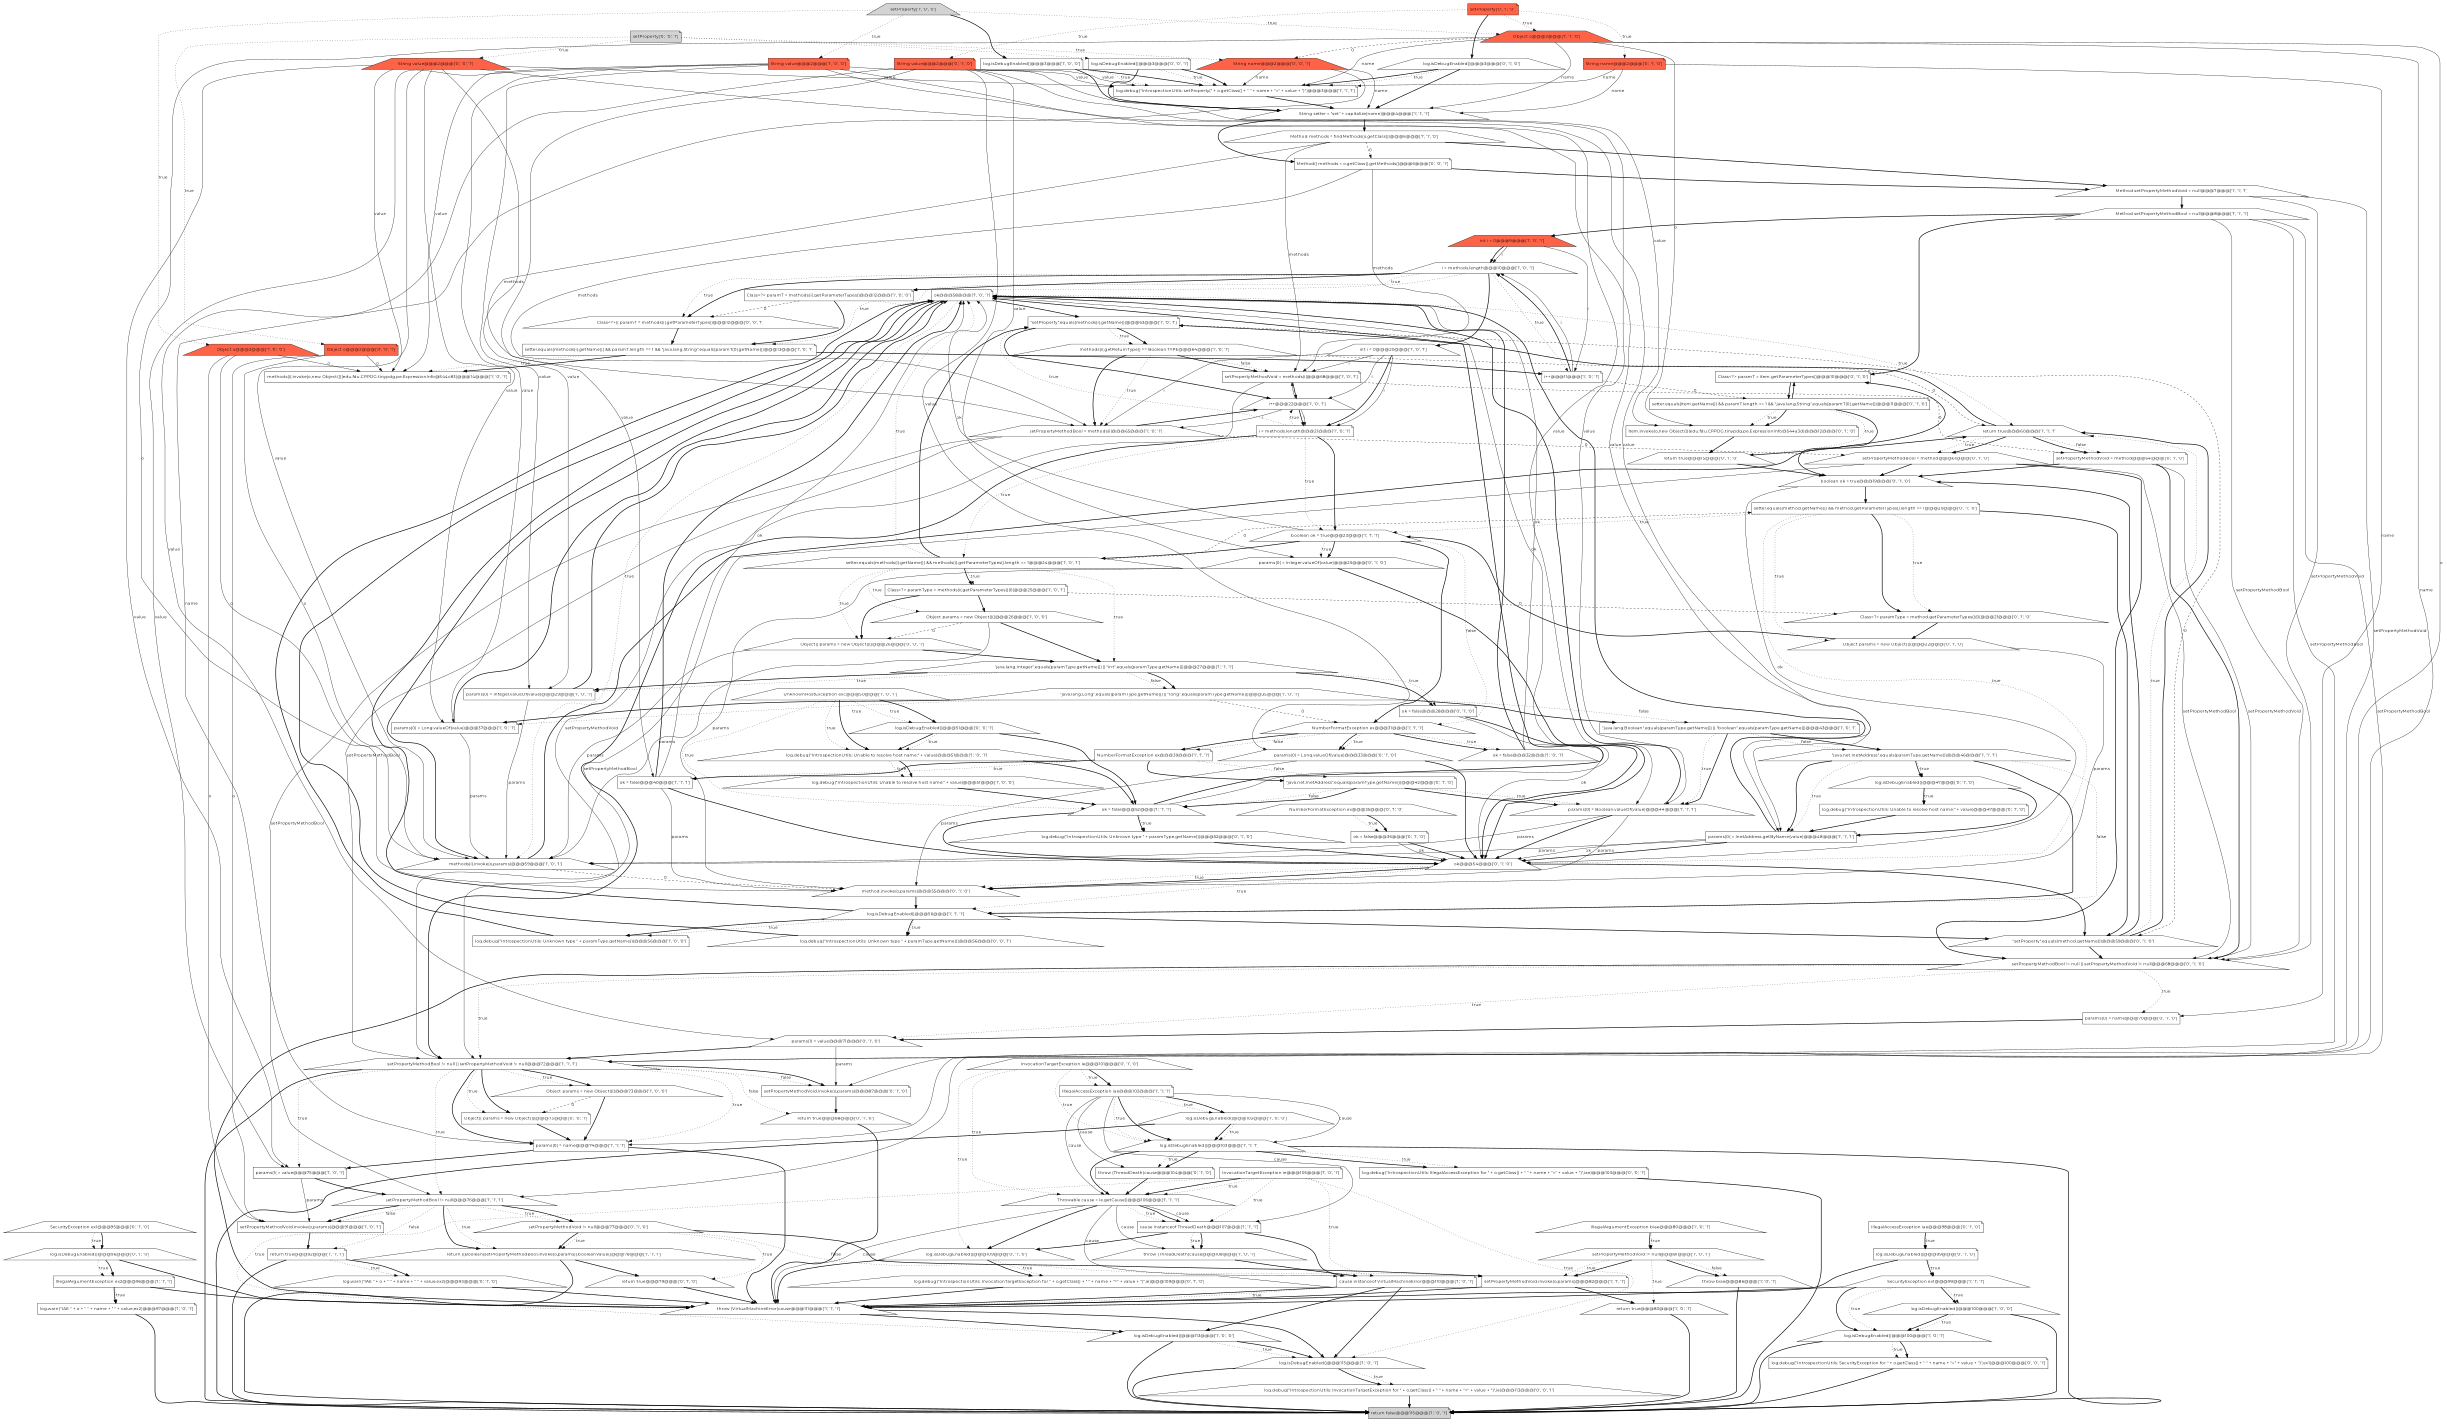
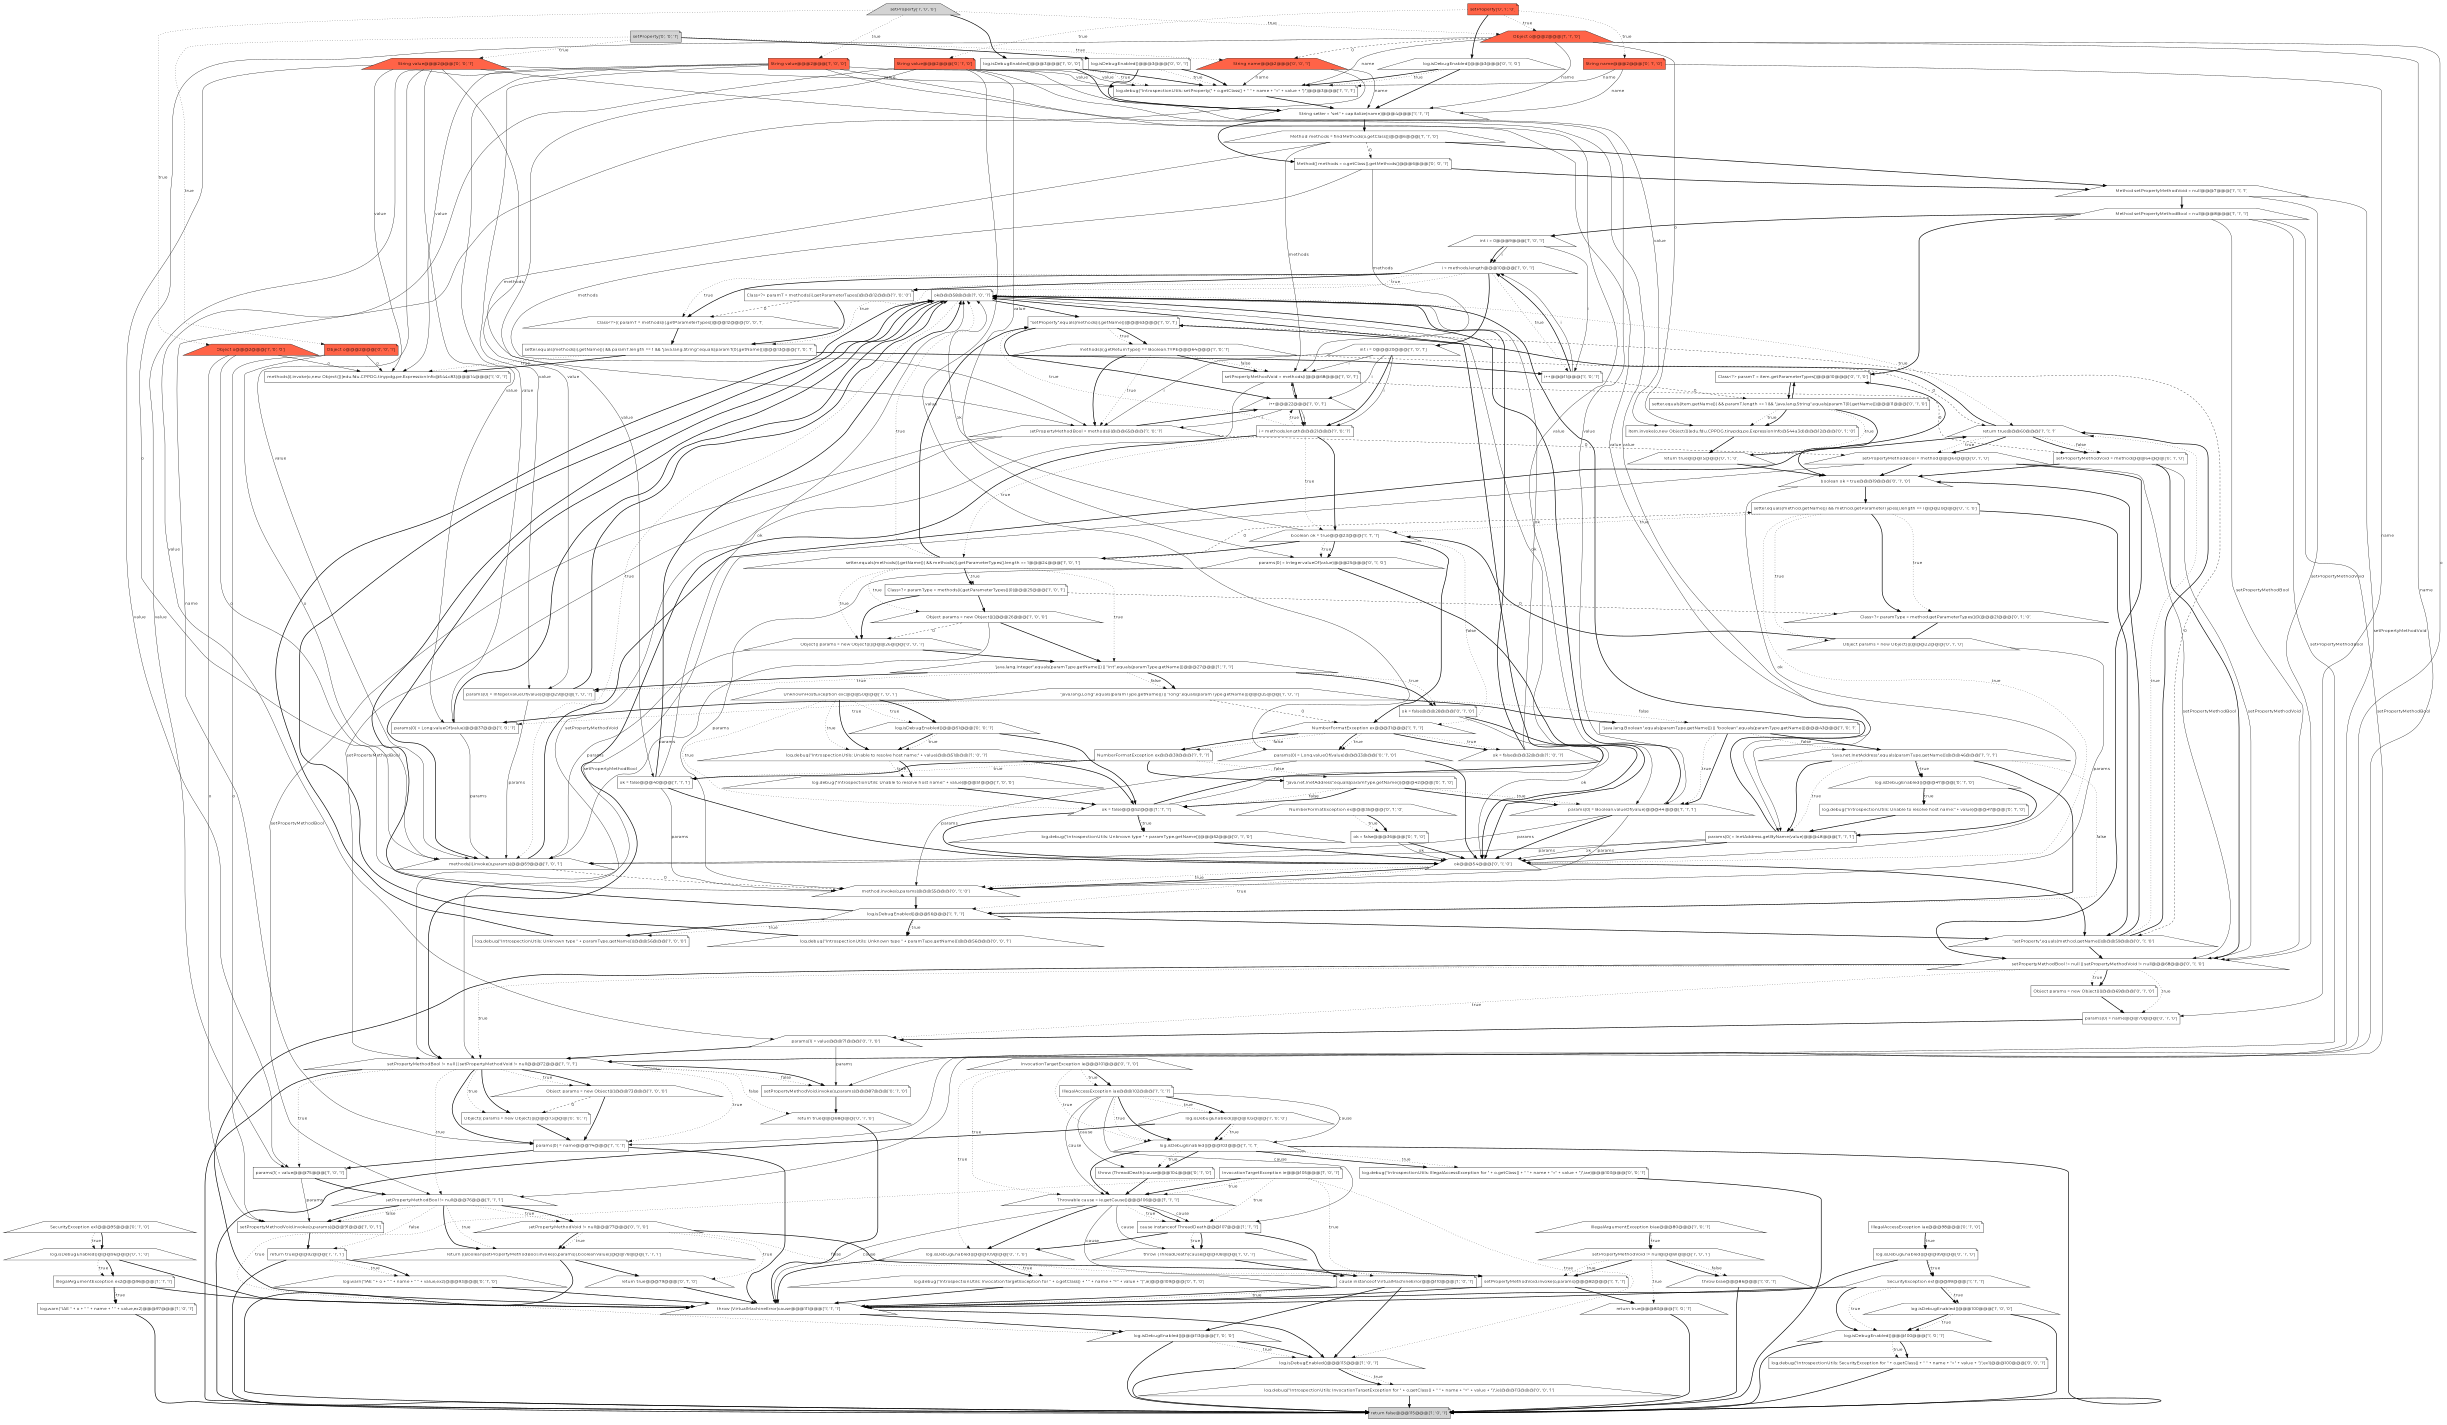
(894, 47) -> (894, 47)
(1512, 241) -> (1512, 241)
none -> (2094, 991)
